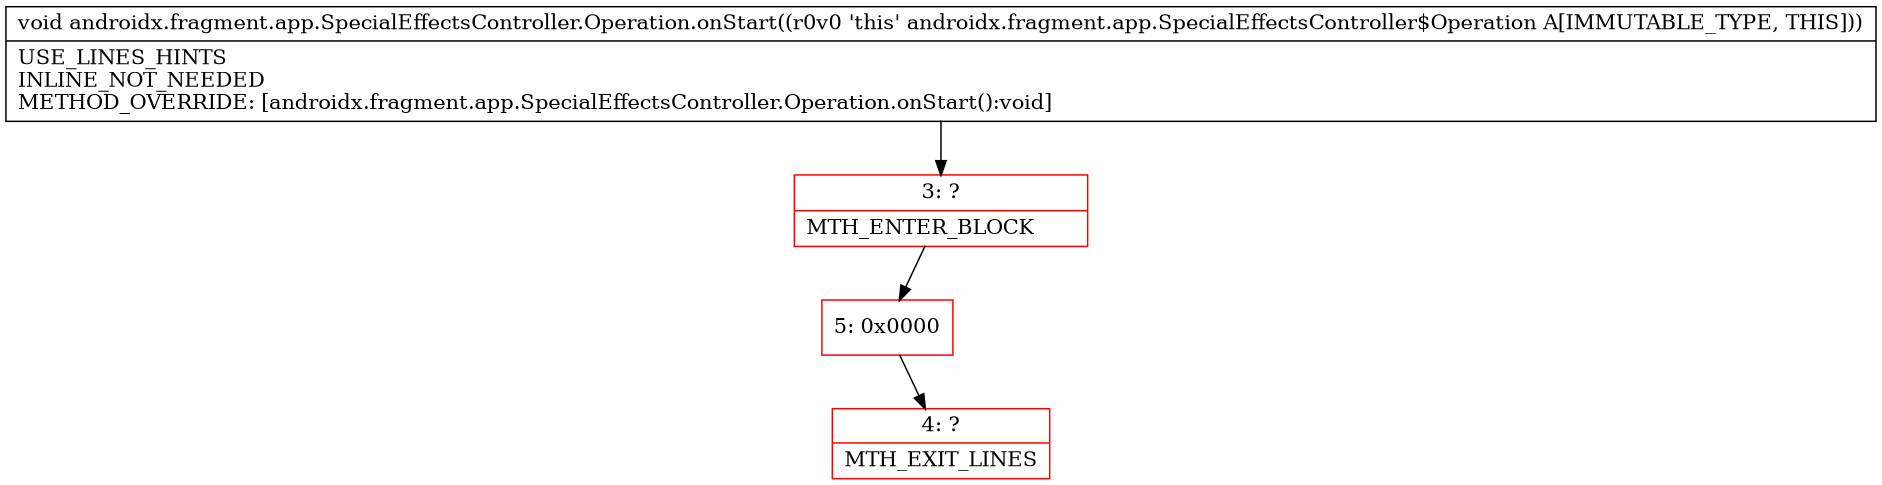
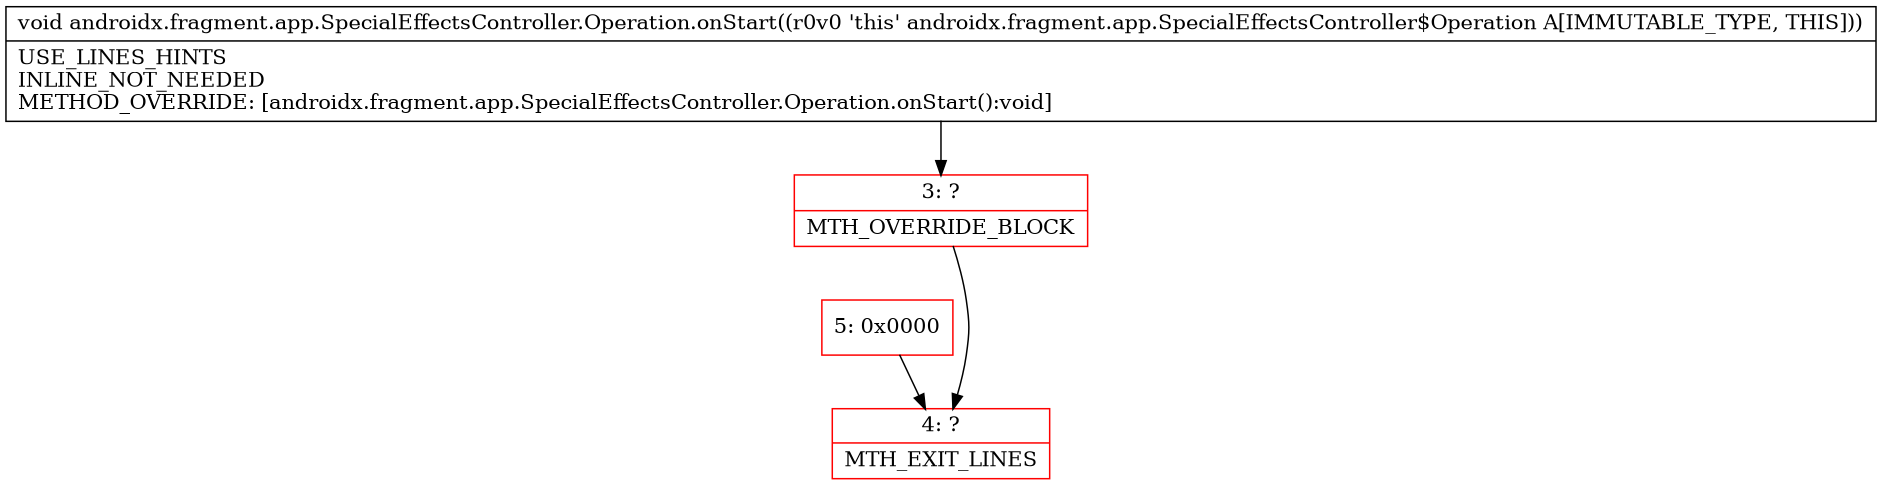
(921, 228) -> (941, 228)
(915, 266) -> (969, 320)
